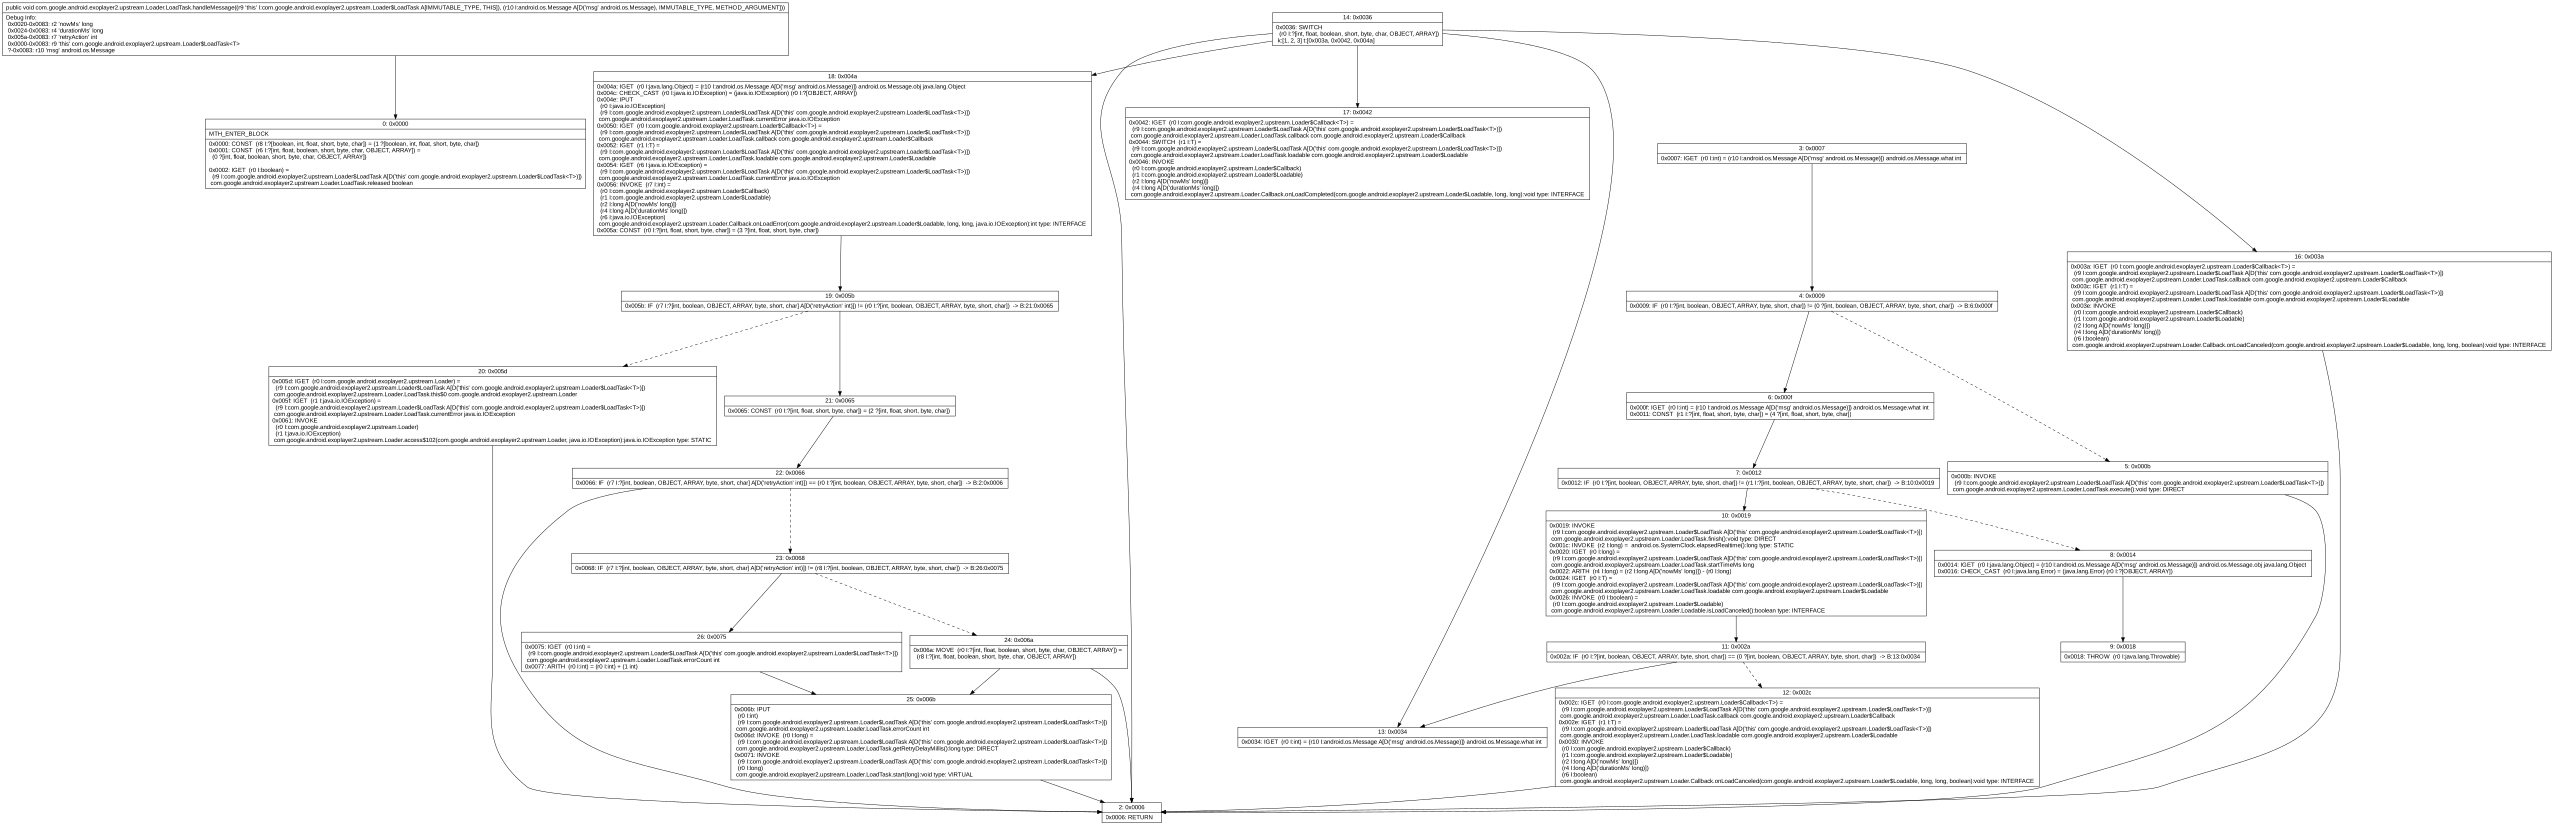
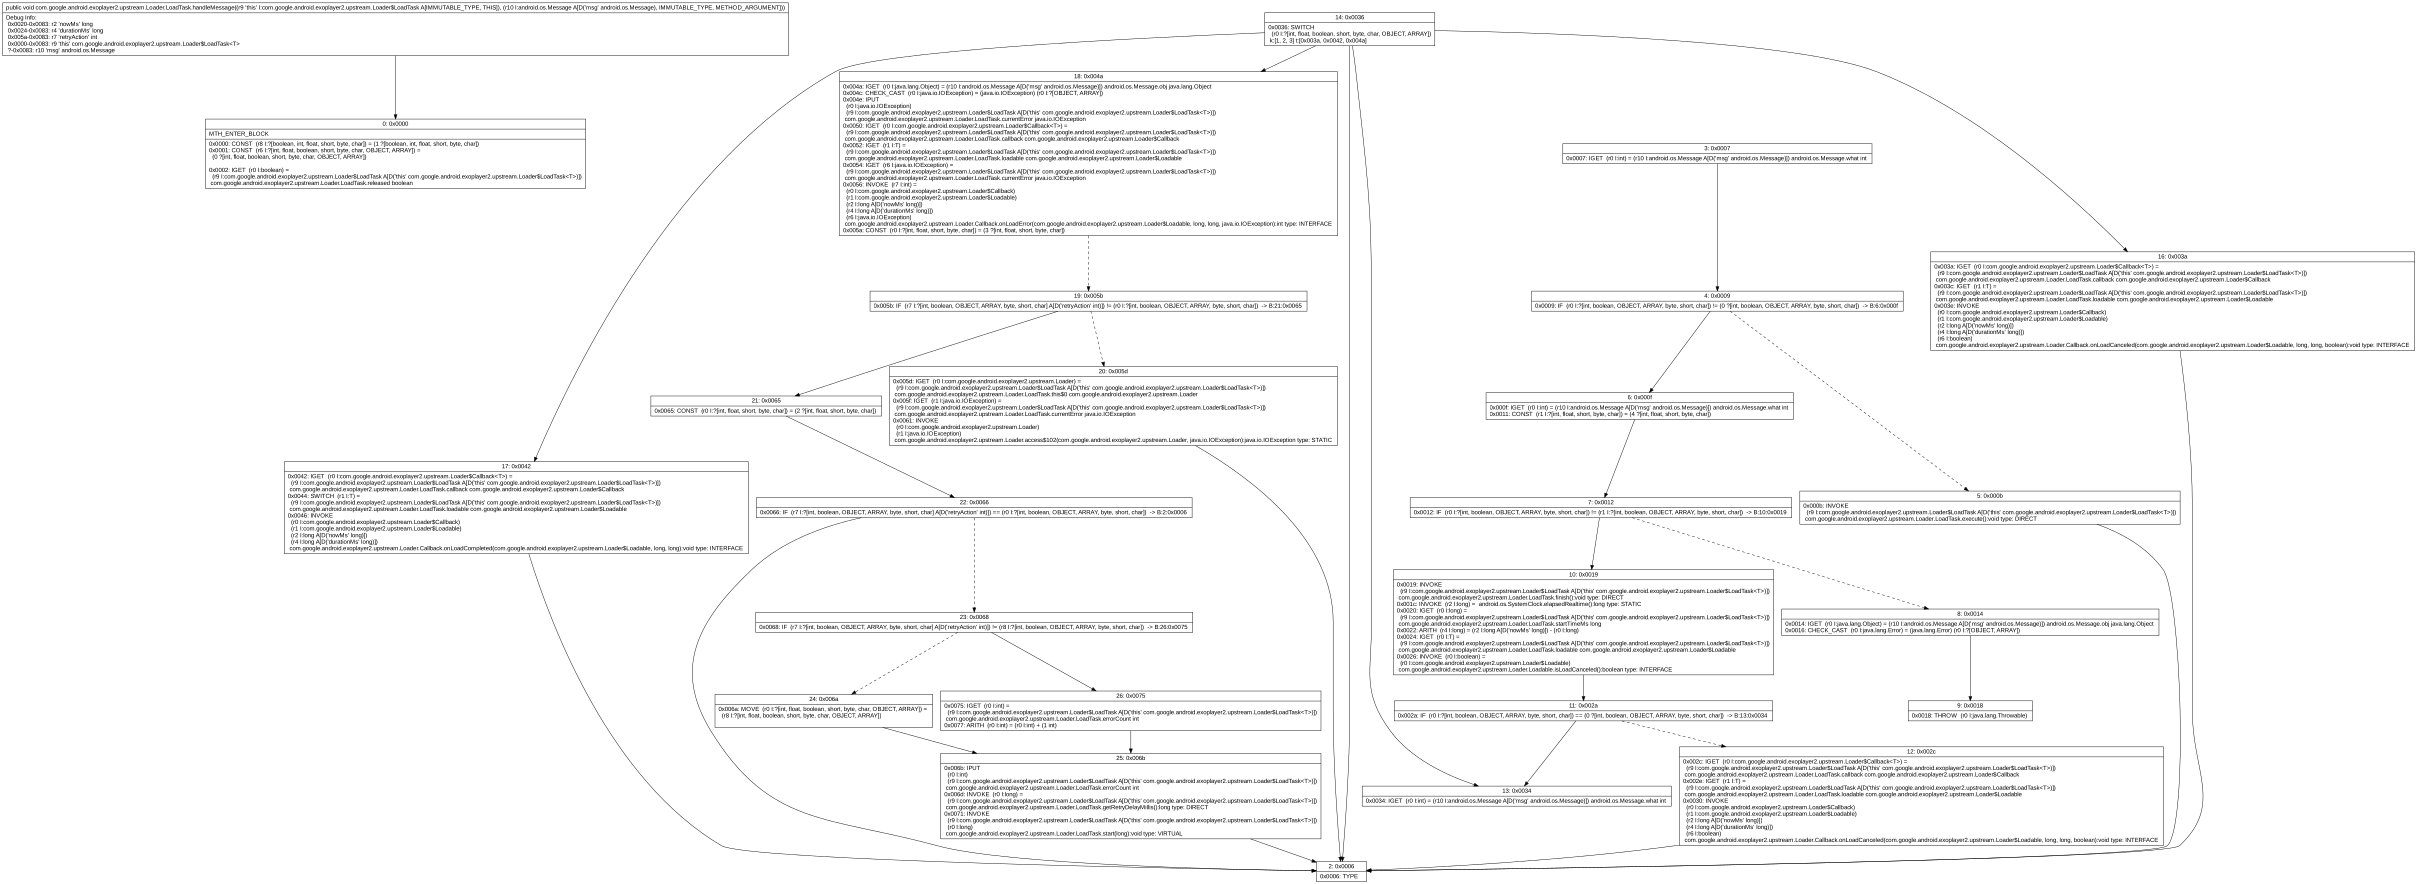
(841, 261) -> (1089, 261)
(1127, 726) -> (838, 857)
(1132, 817) -> (1341, 876)
